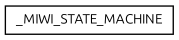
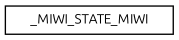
(89, 20) -> (89, 20)
